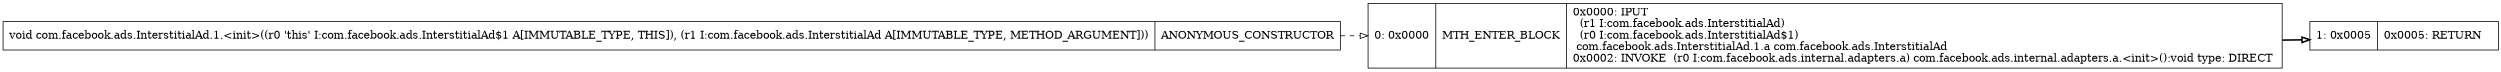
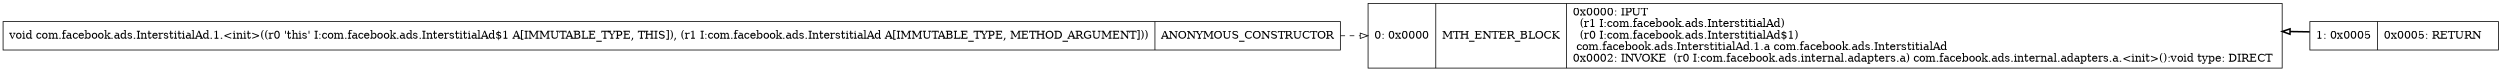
(2292, 40) -> (2300, 32)
